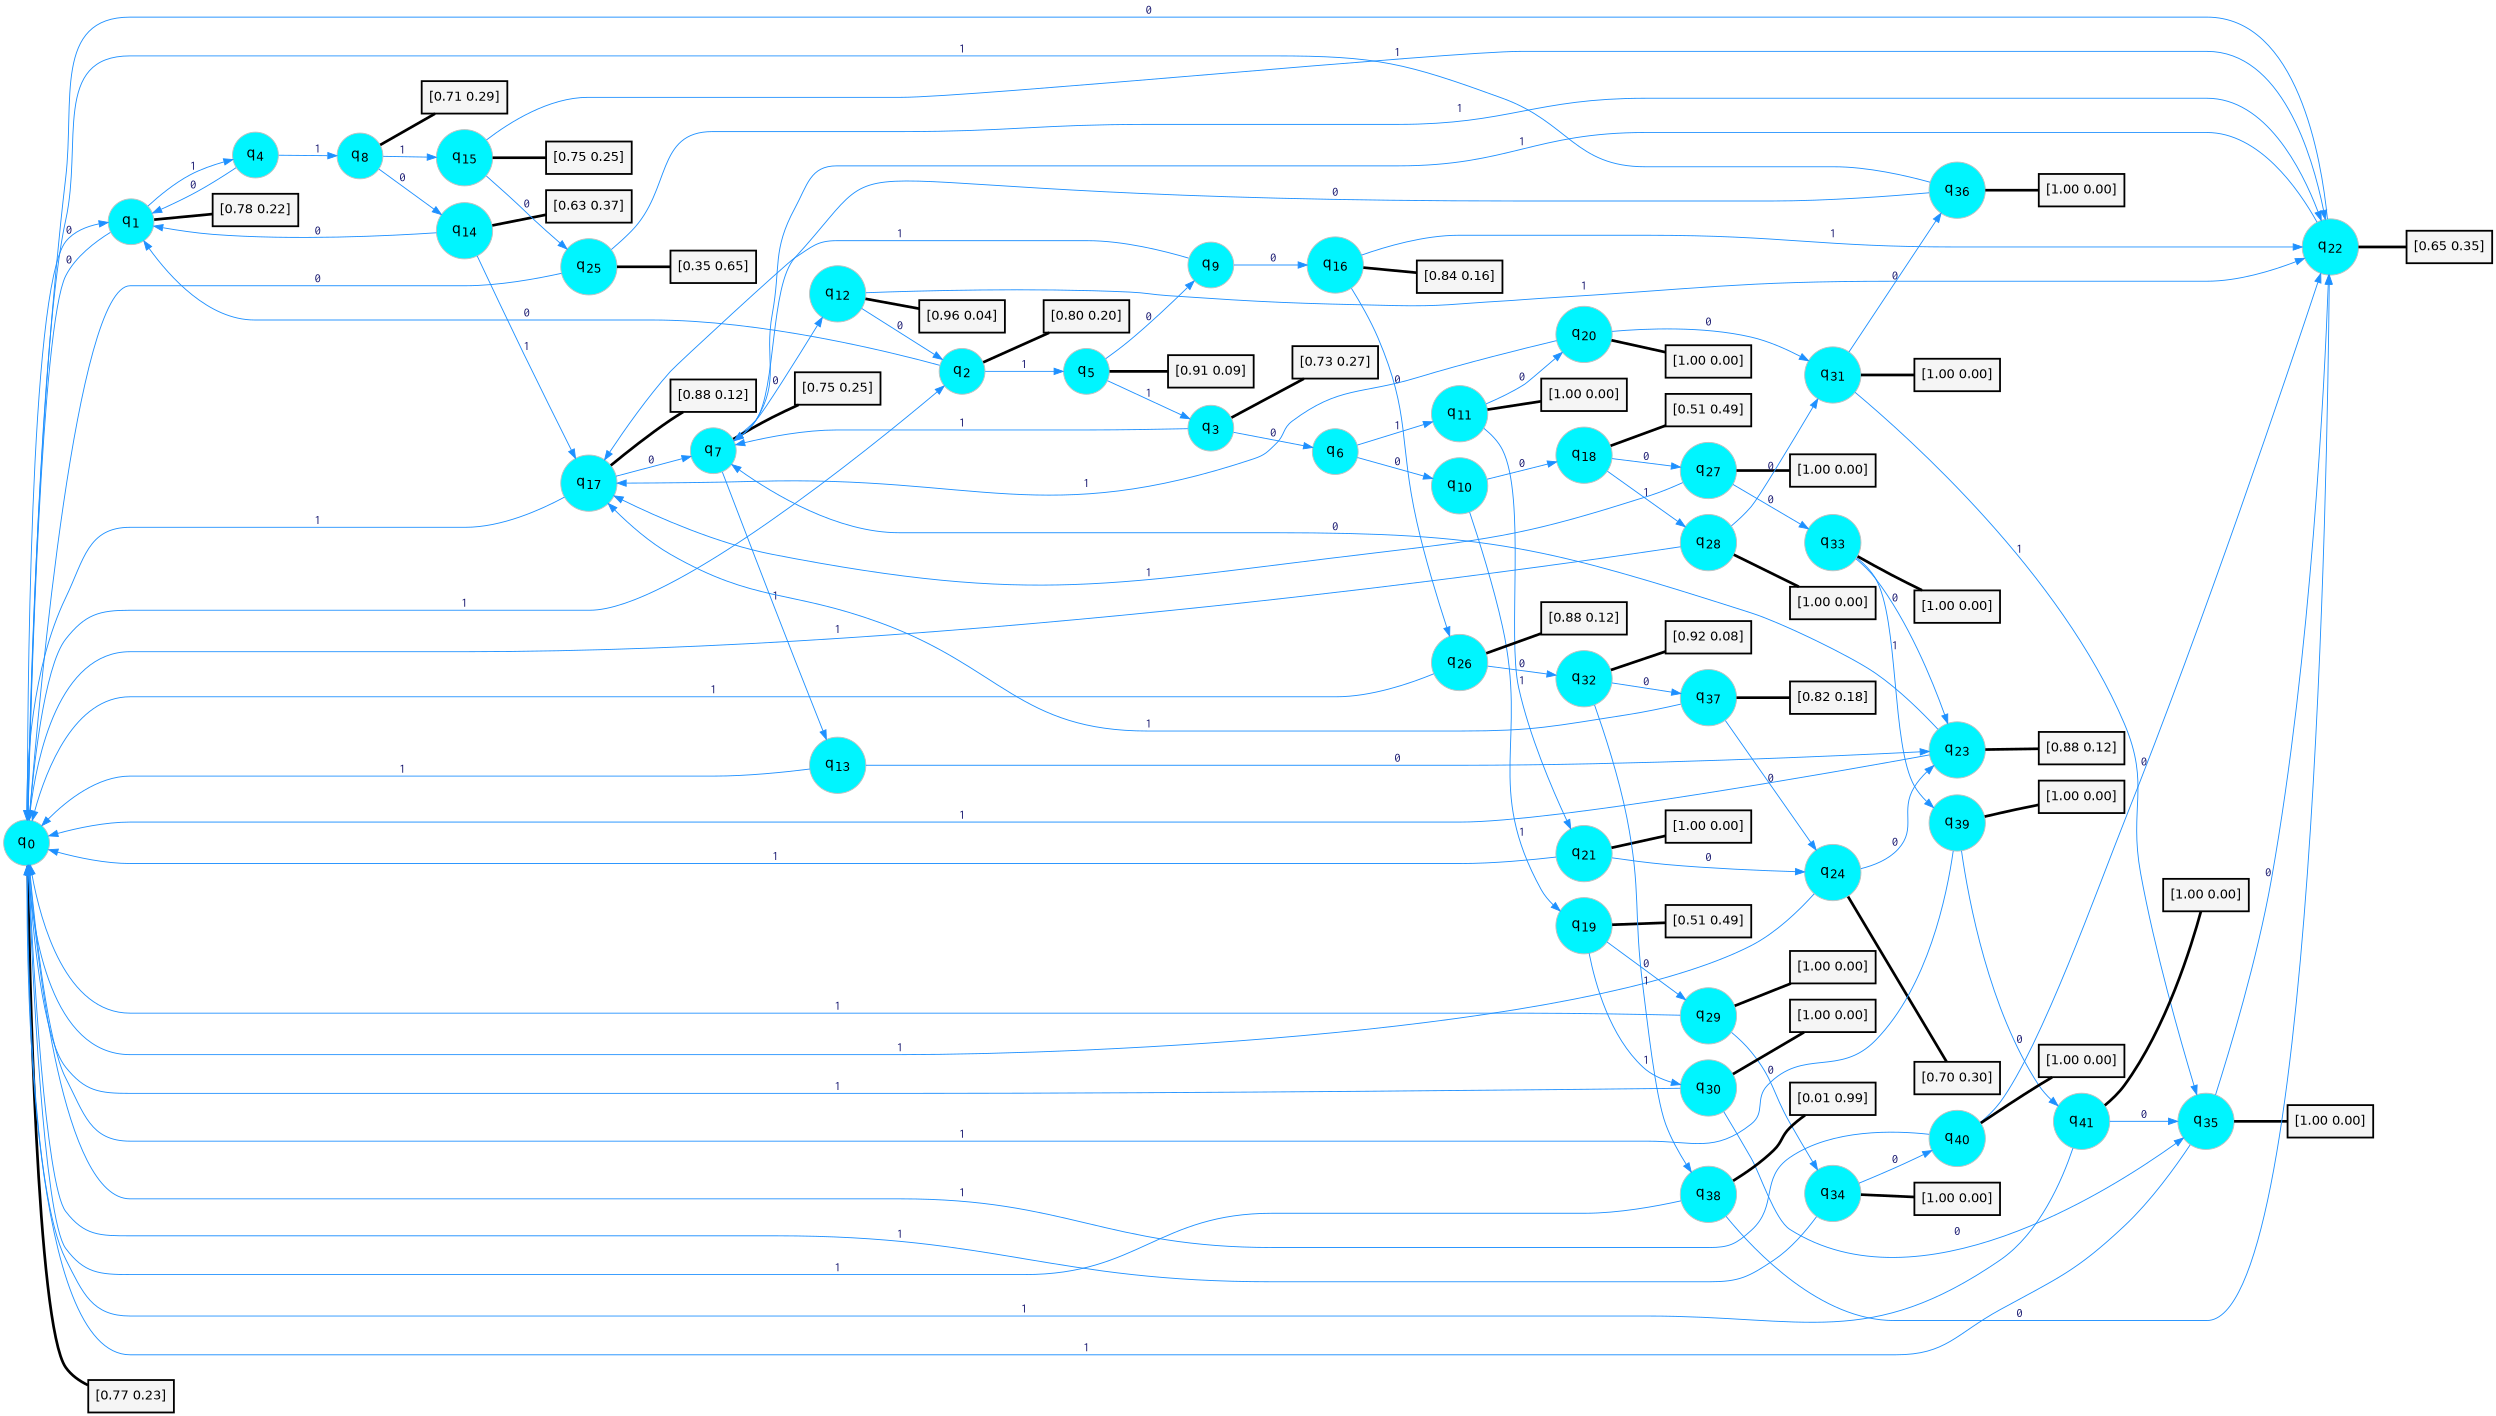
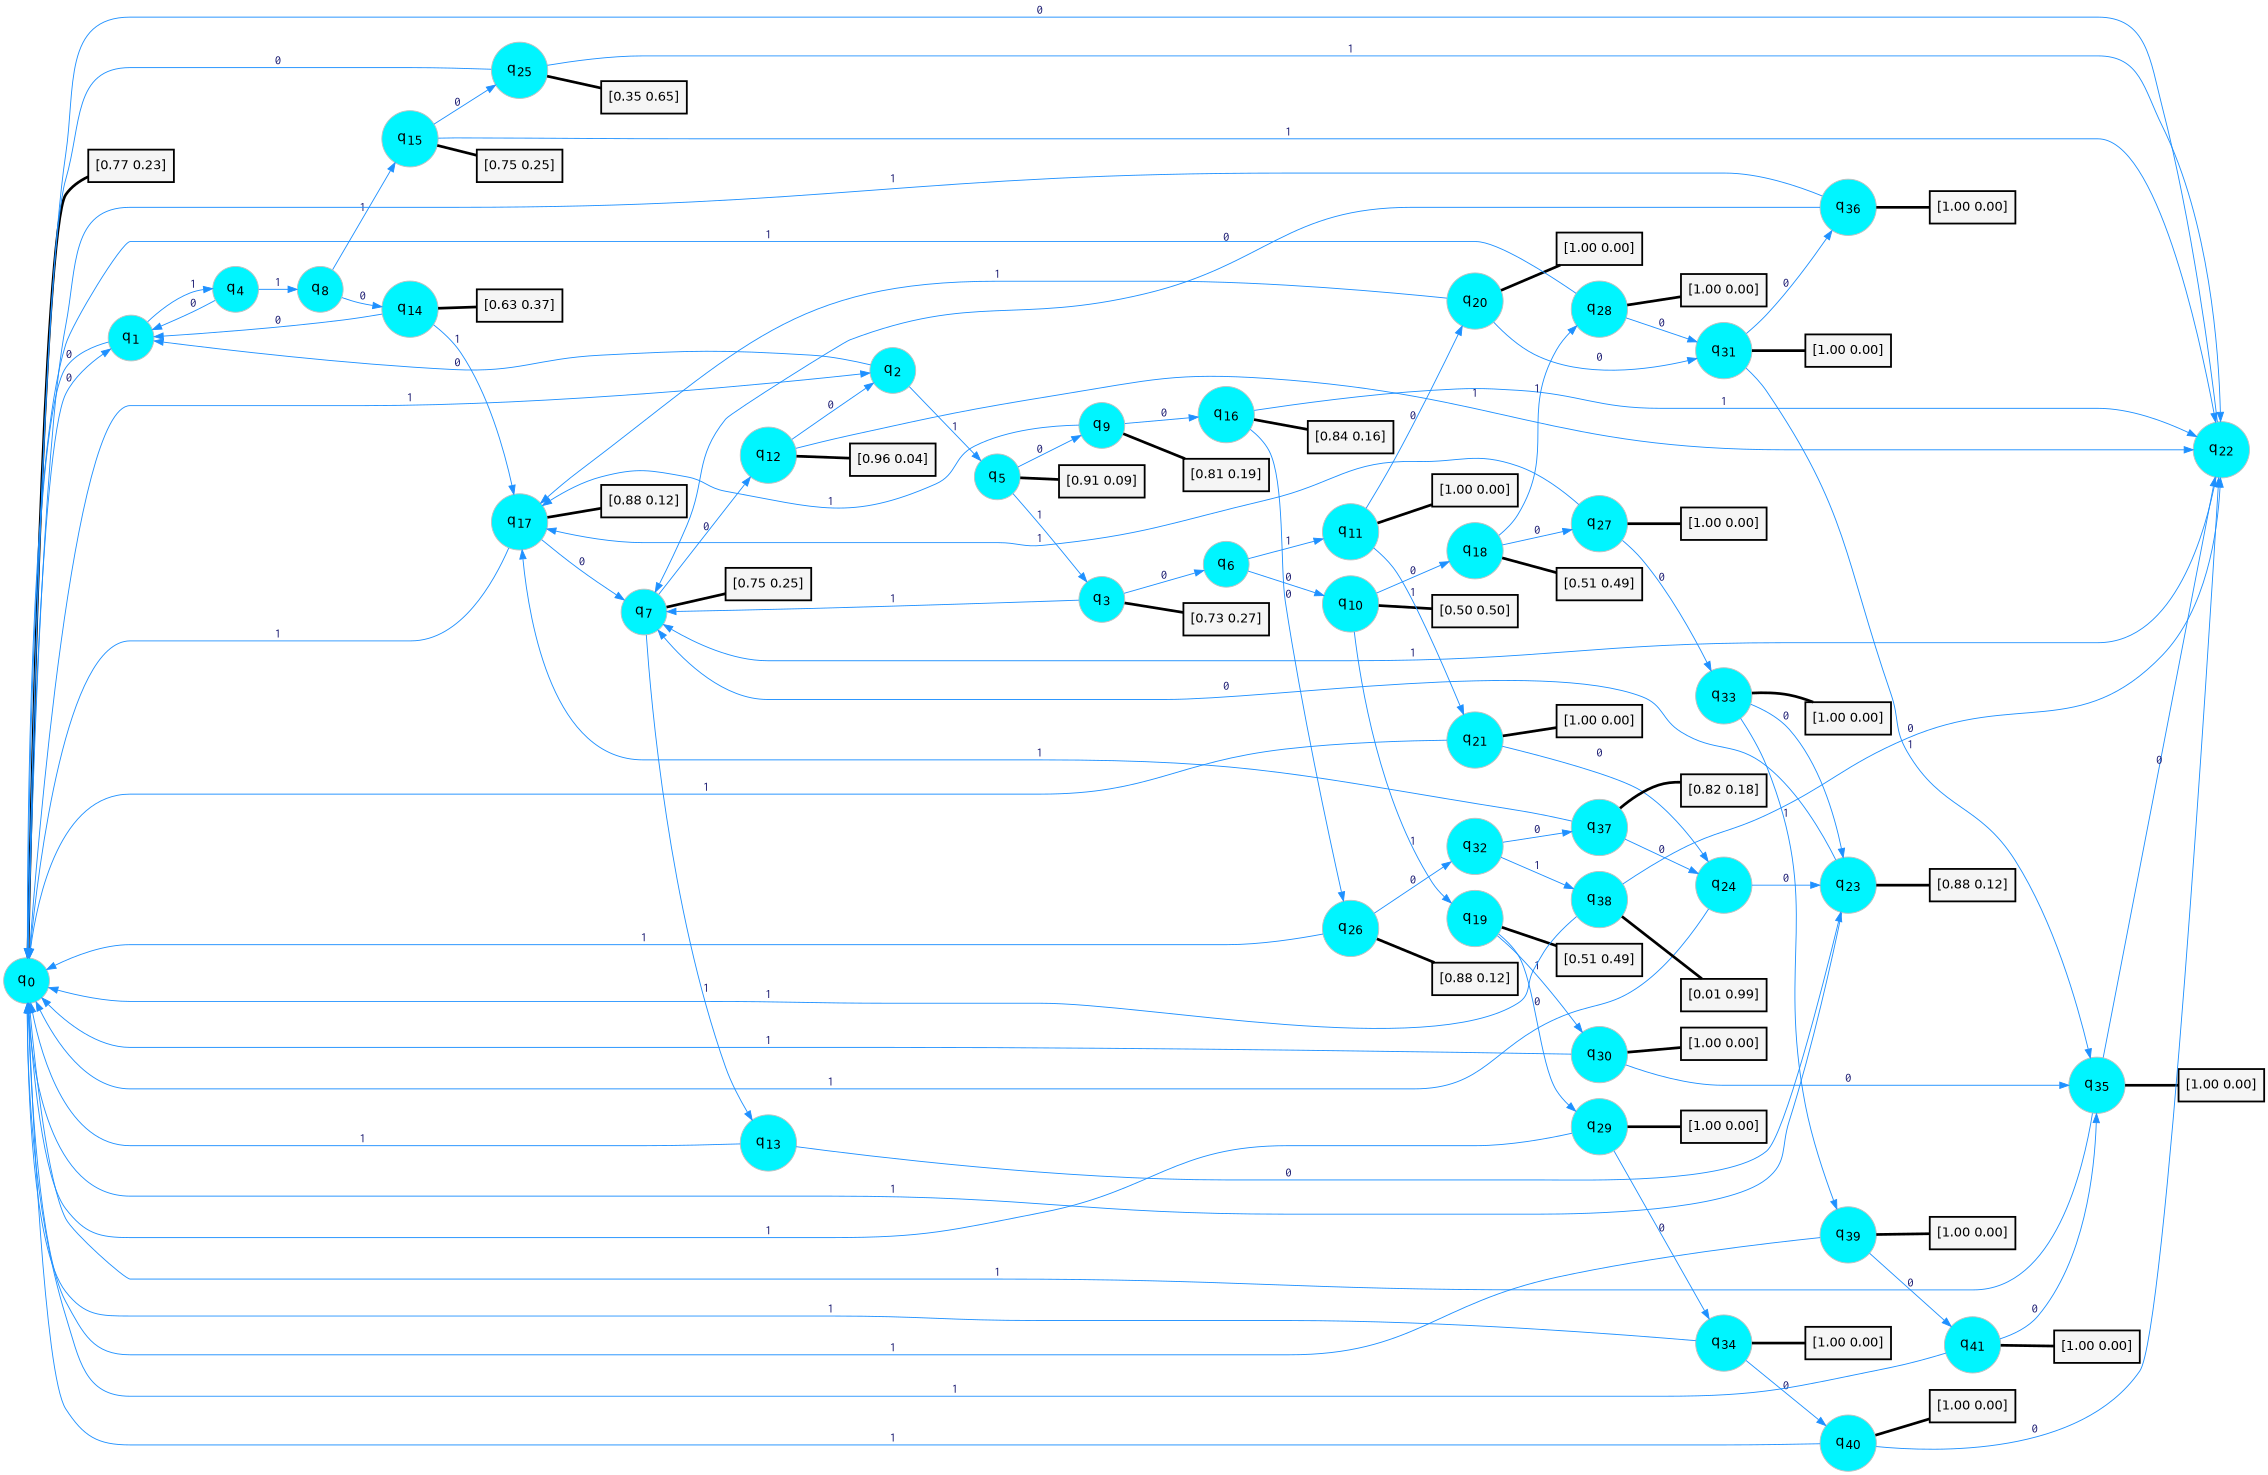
(465, 97) -> none
(255, 210) -> none
(2449, 247) -> none
(1086, 316) -> none
none -> (1226, 475)
none -> (1475, 611)
(1708, 637) -> none
(1957, 1078) -> none
